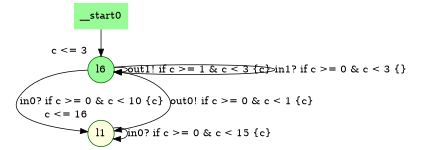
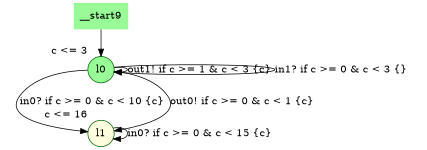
(101, 16) -> (101, 16)
(101, 70) -> (101, 70)
